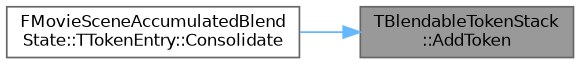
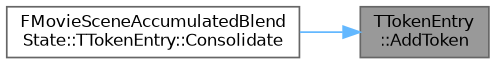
(467, 32) -> (425, 32)
